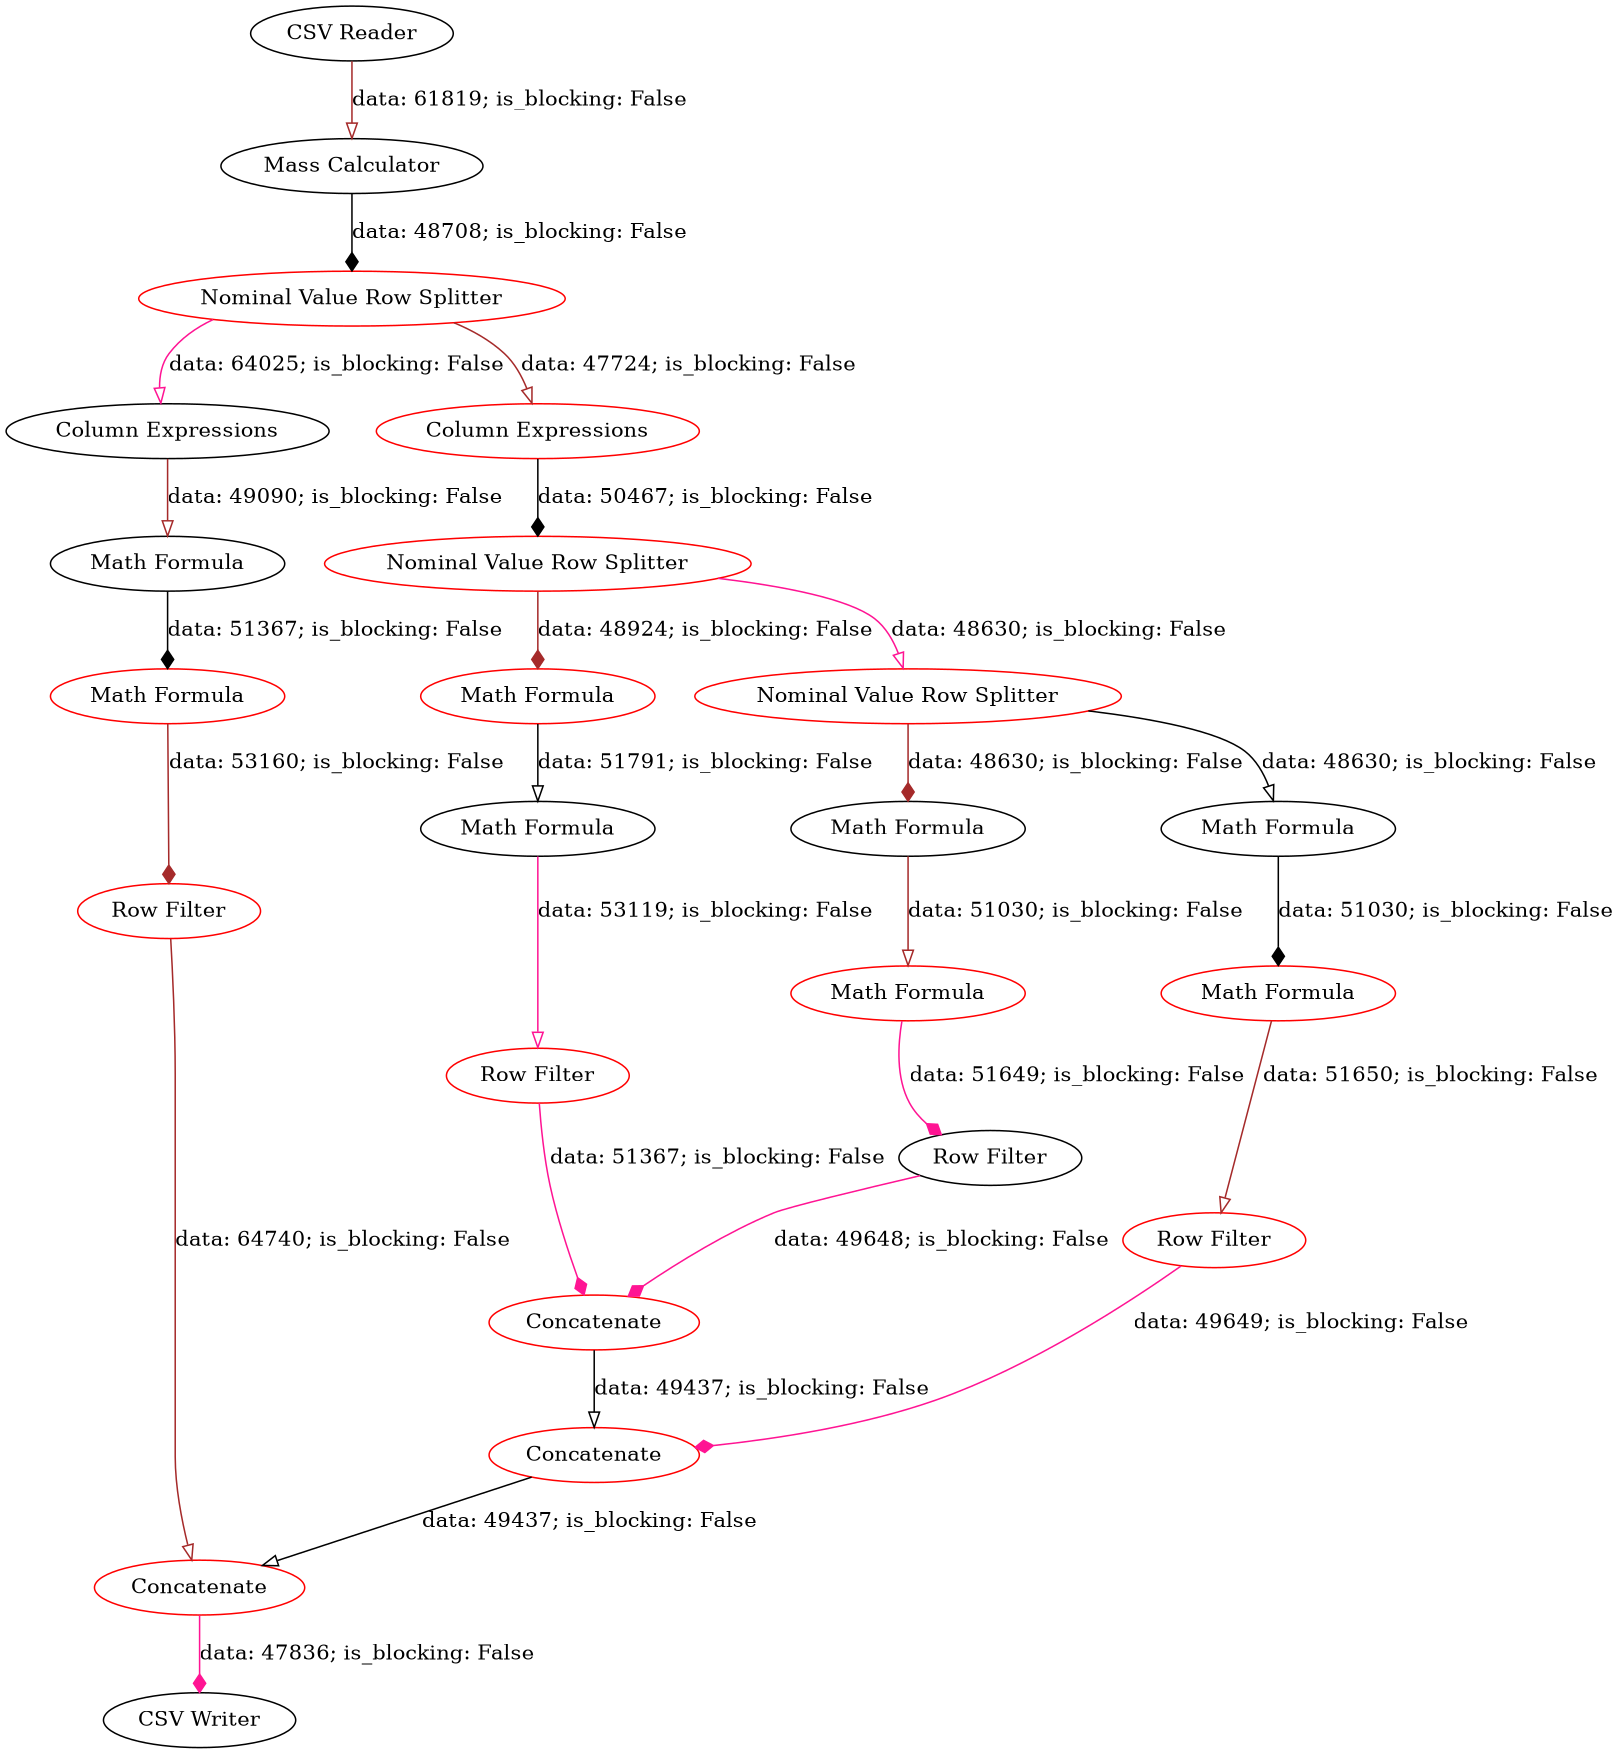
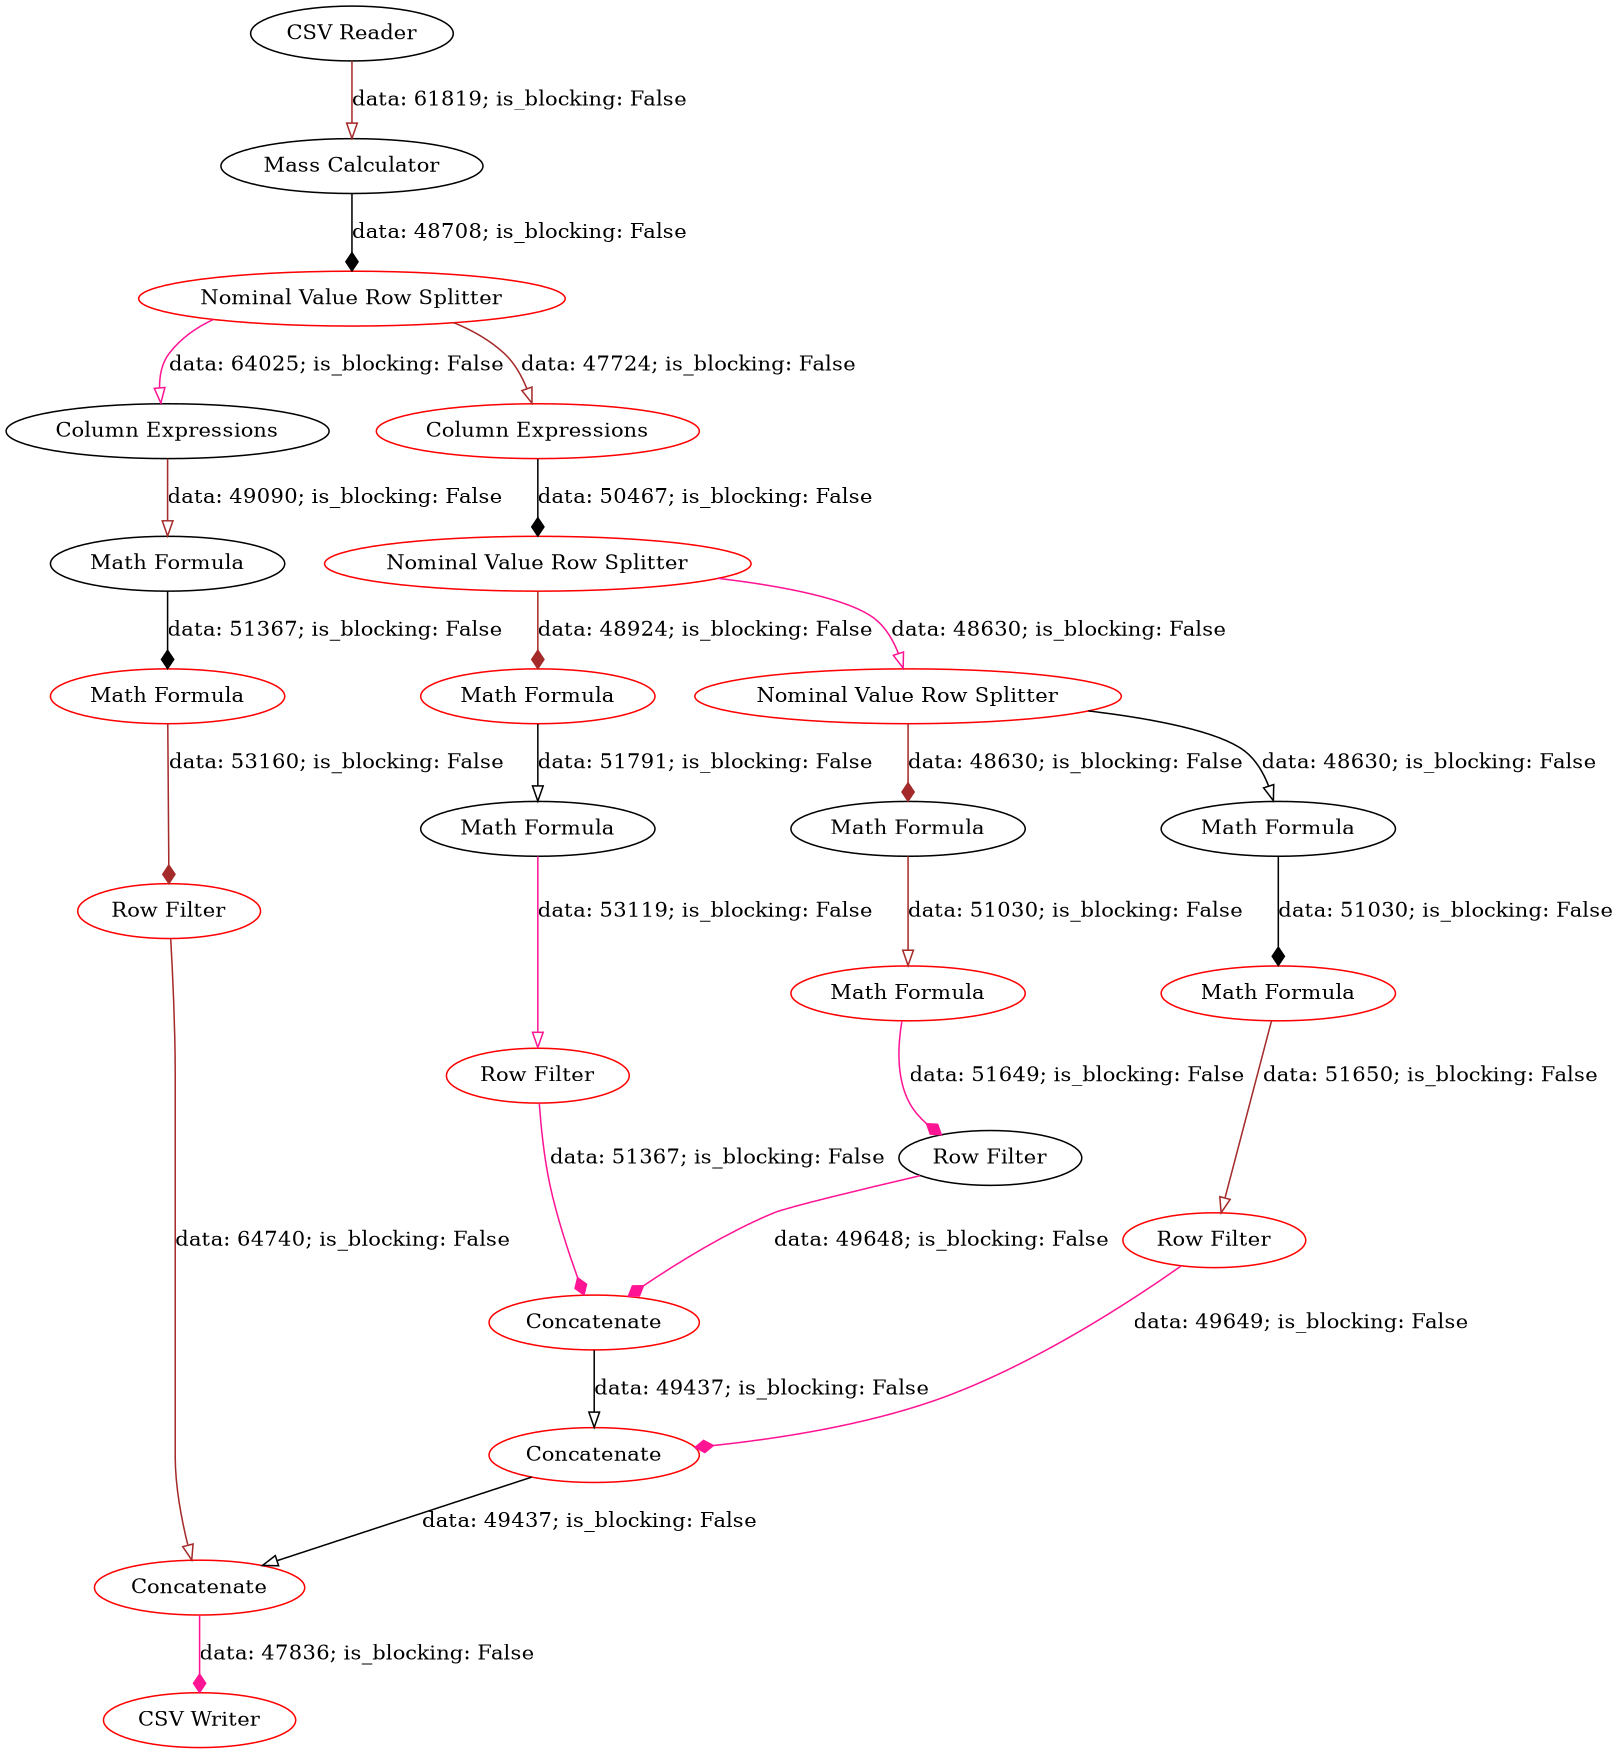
(200, 1720) -> (200, 1720)
